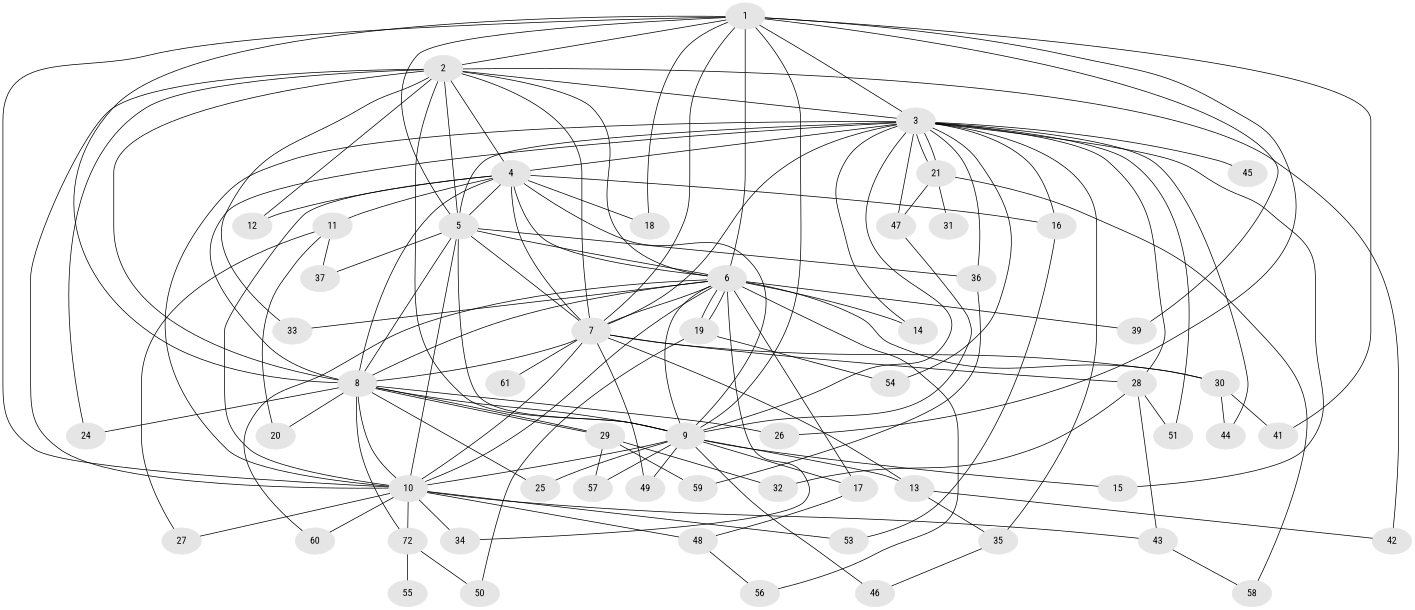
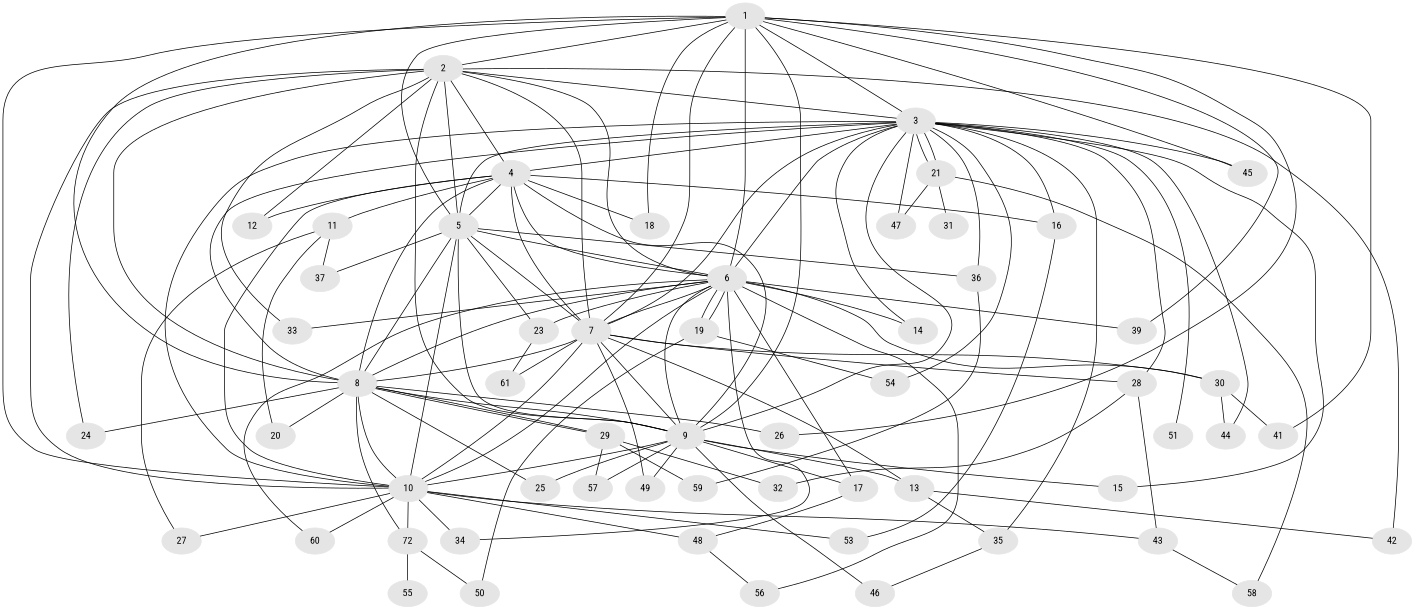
none -> (975, 82)
none -> (806, 174)
none -> (539, 331)
(914, 404) -> (638, 383)
(1155, 410) -> none
